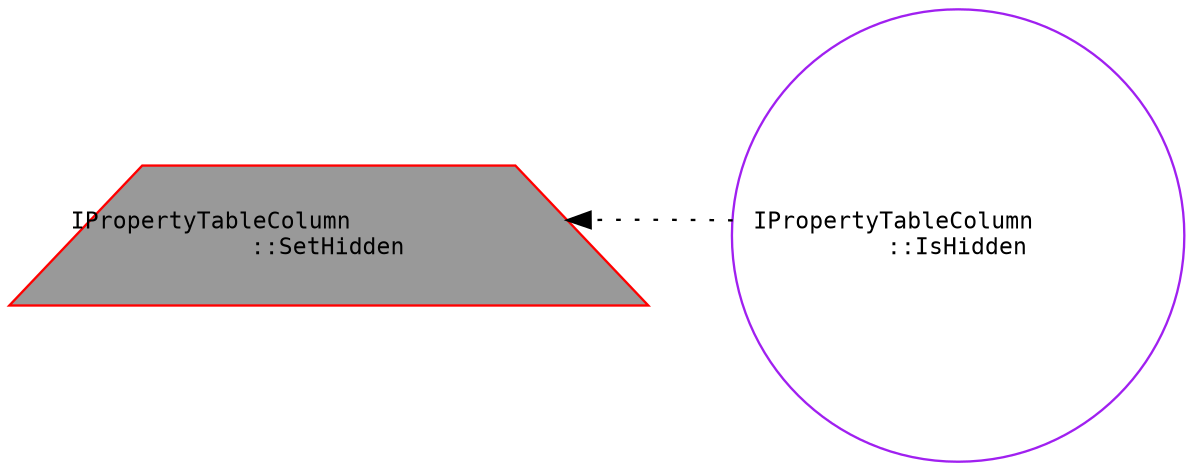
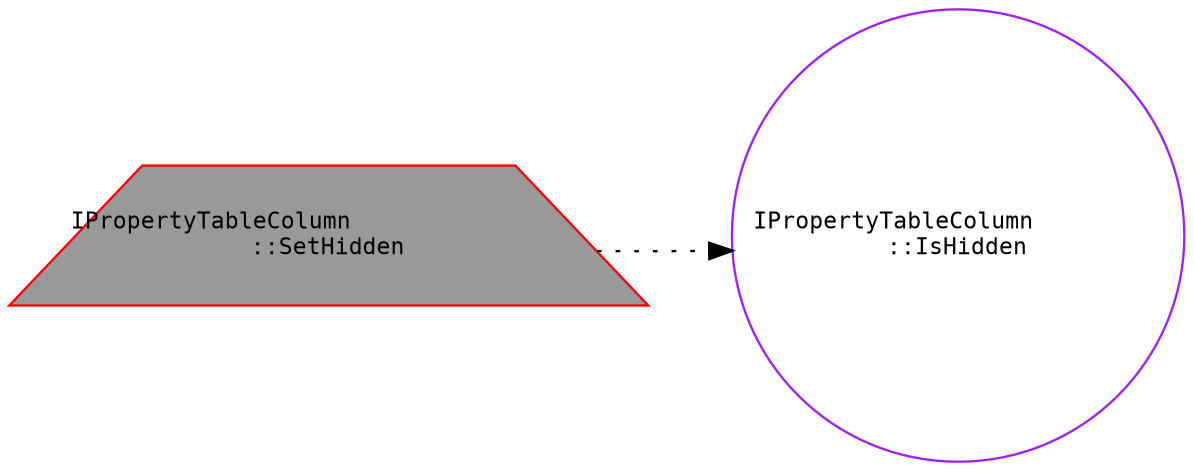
(662, 220) -> (653, 251)
